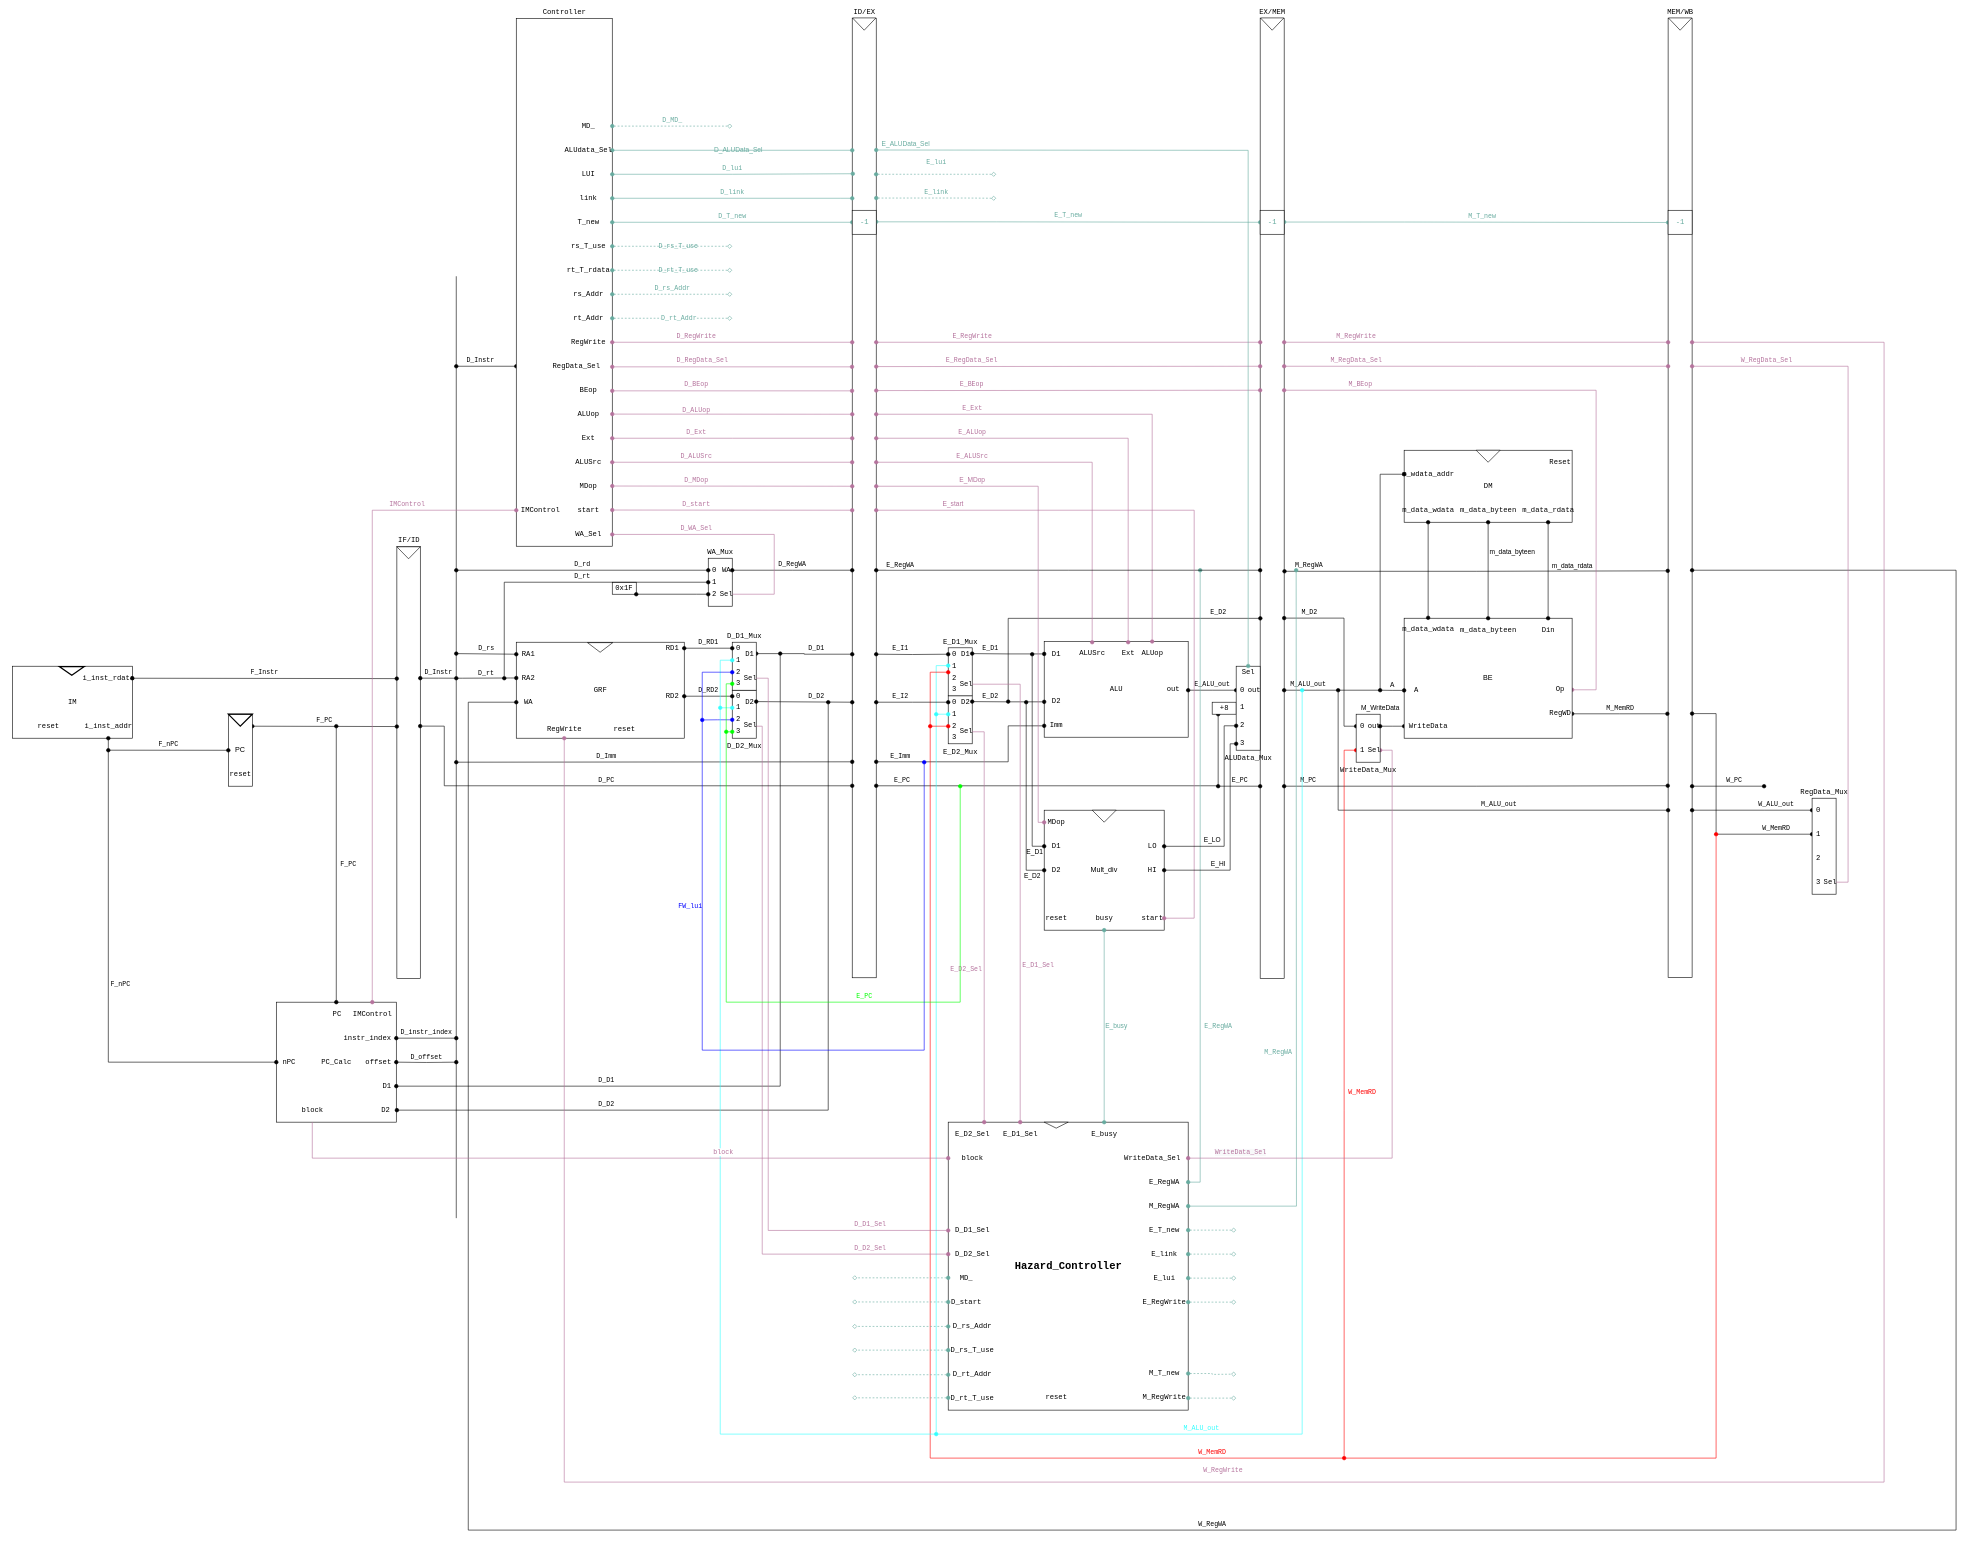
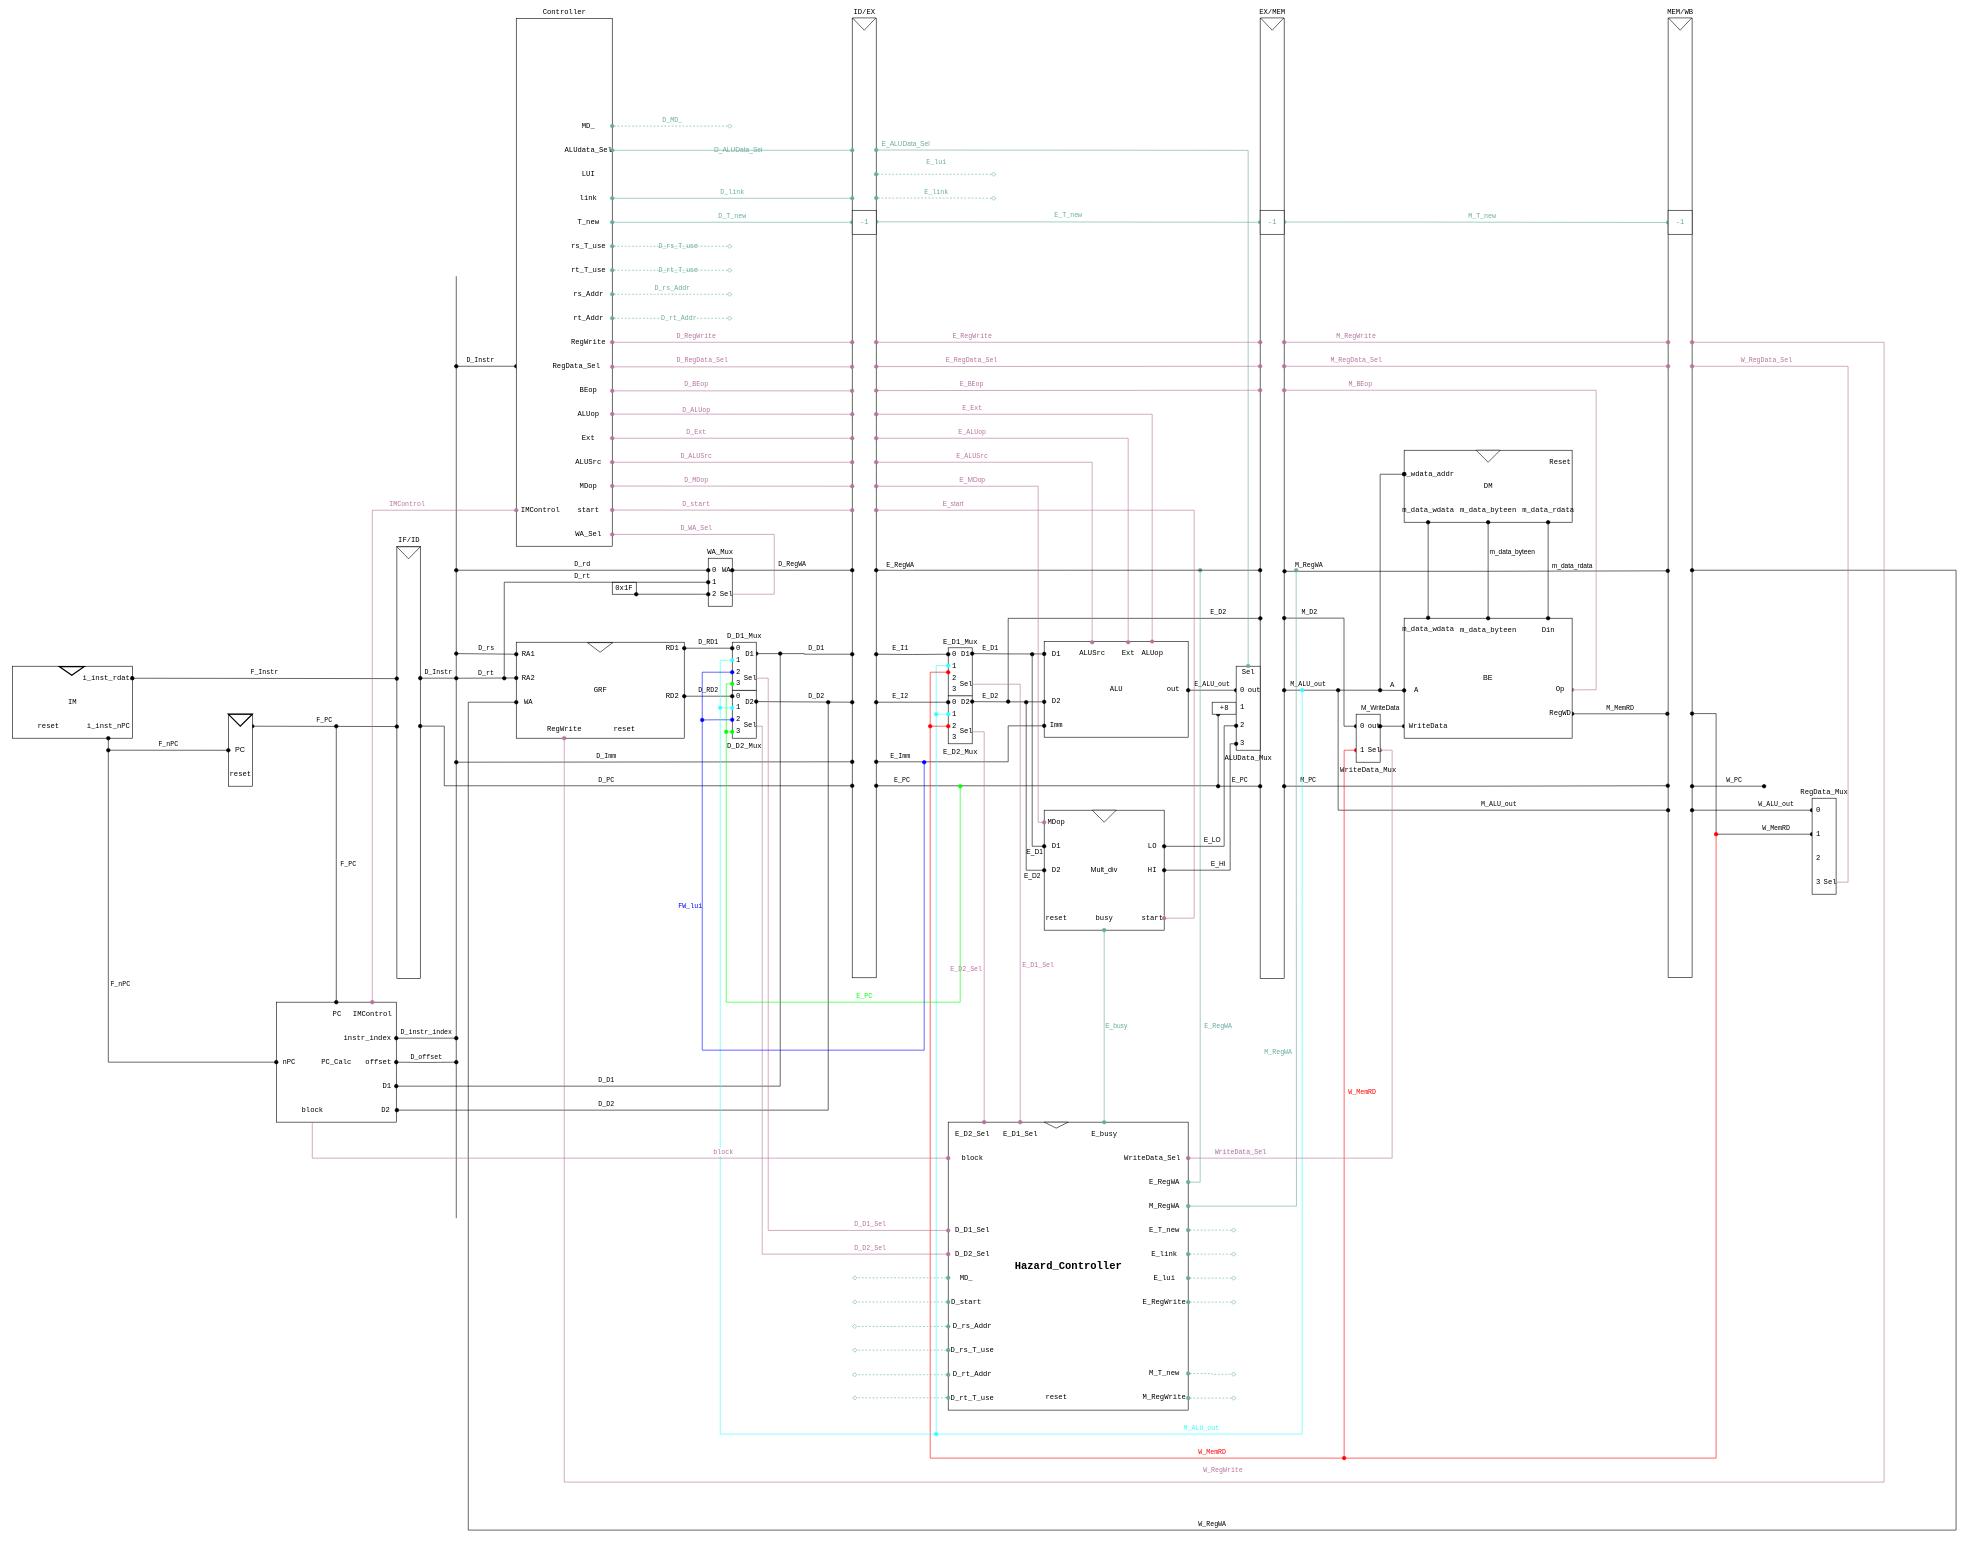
(849, 174) -> none
(589, 270) -> (589, 270)
(109, 726) -> (109, 726)
